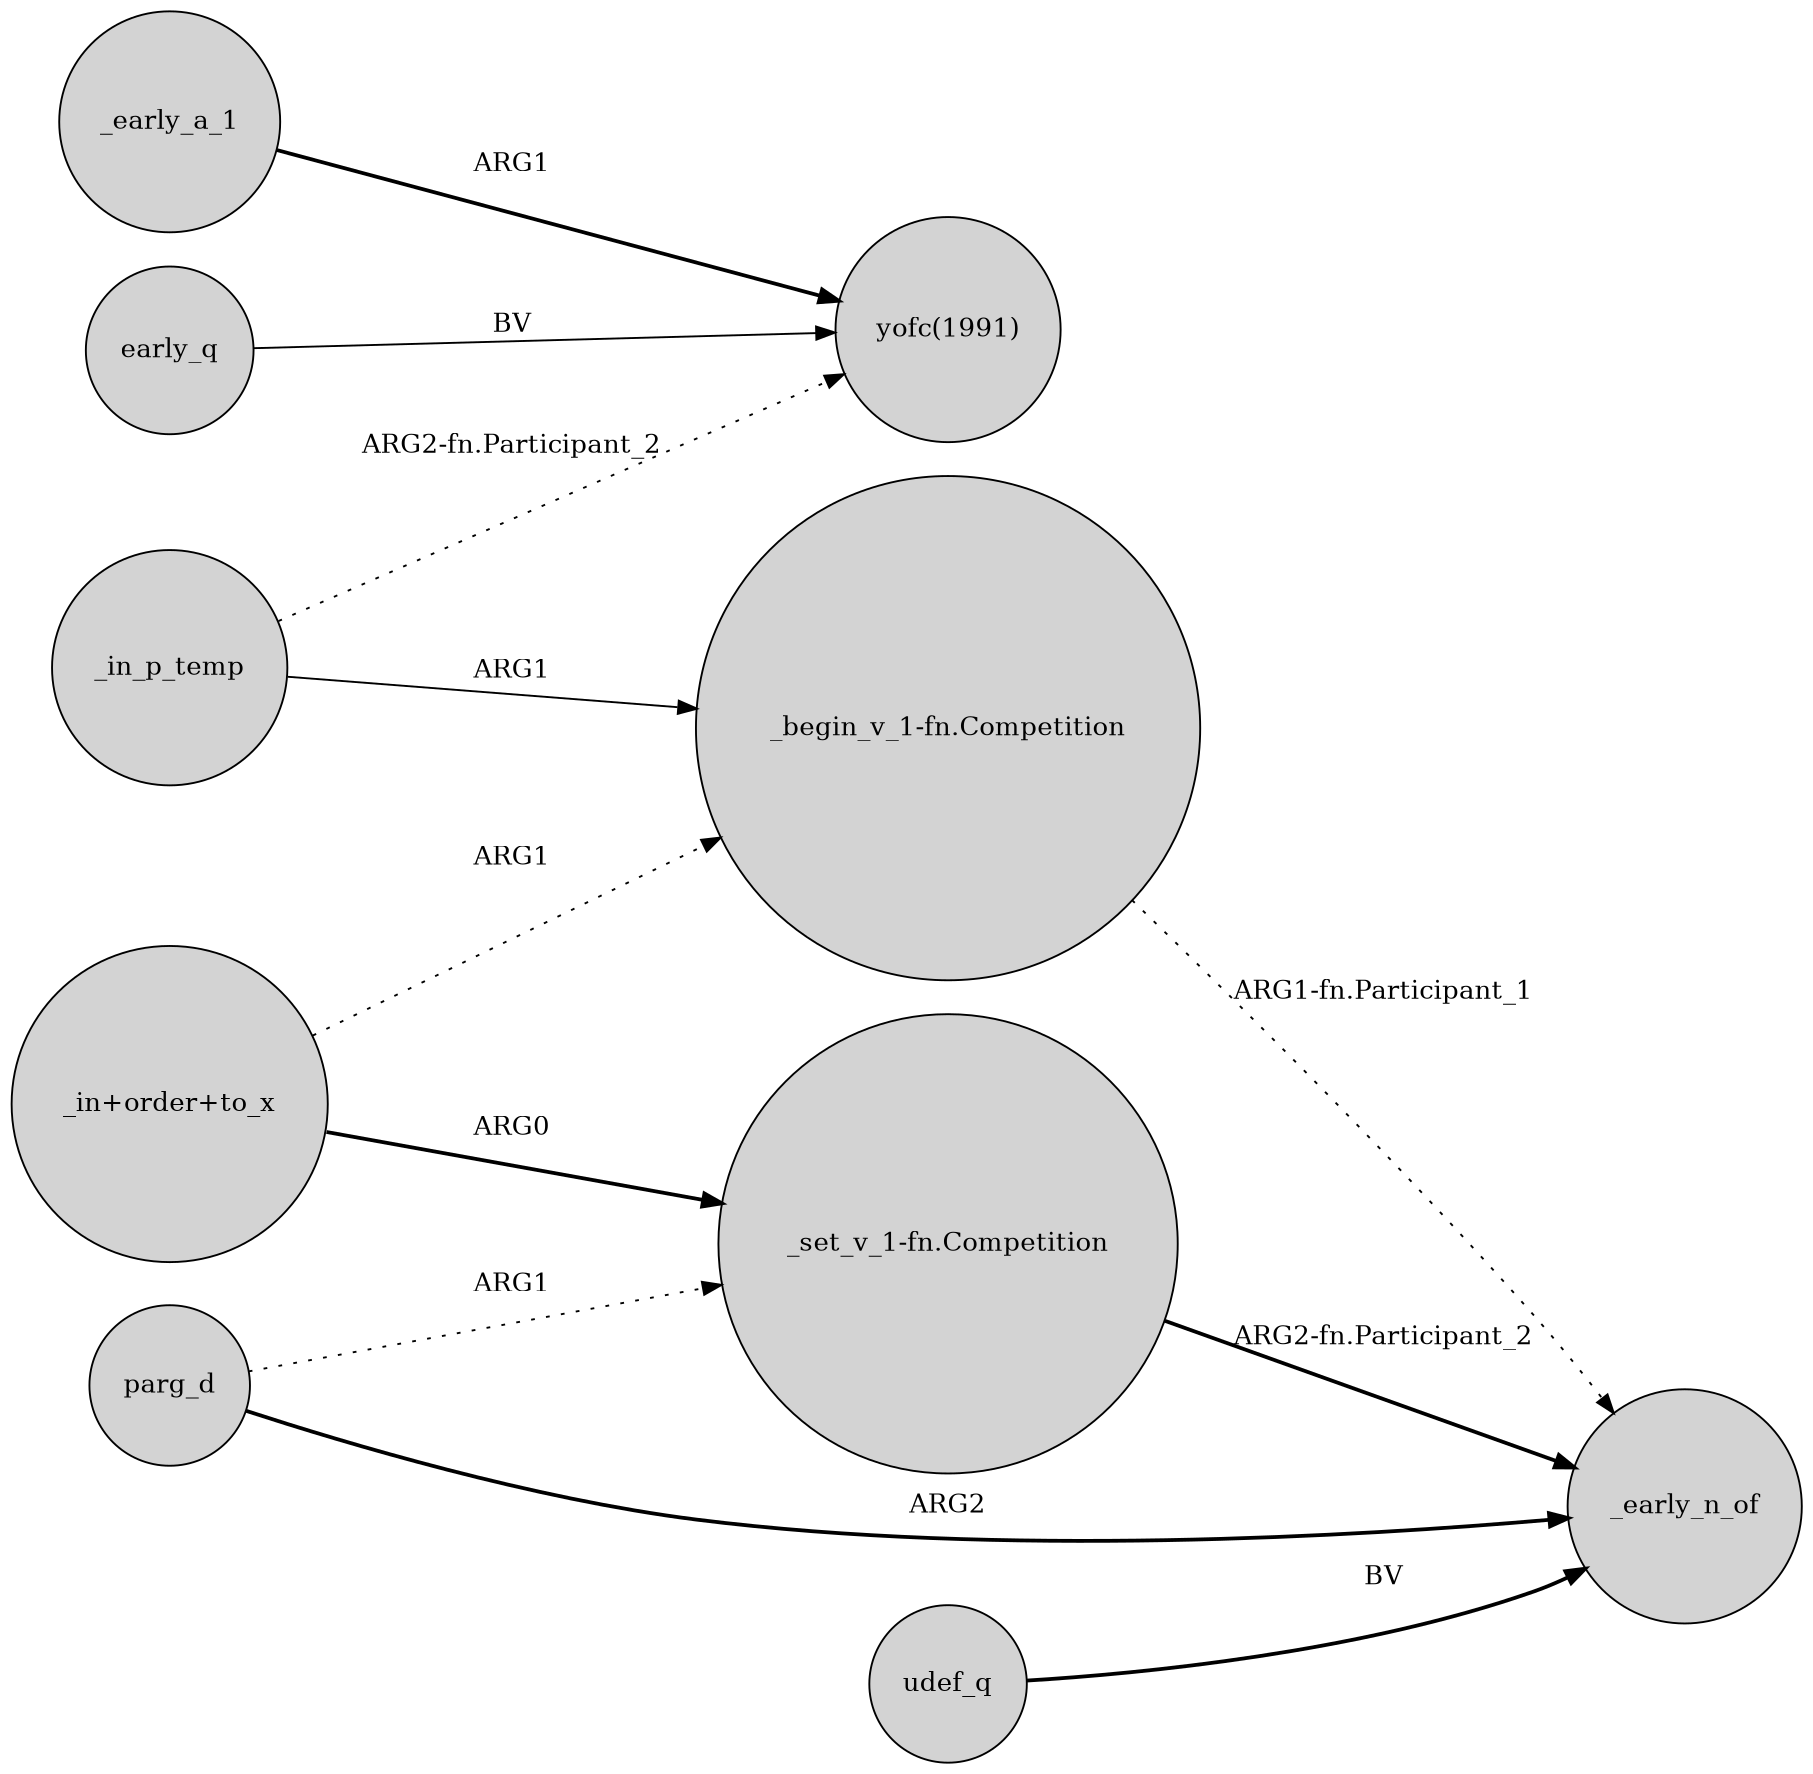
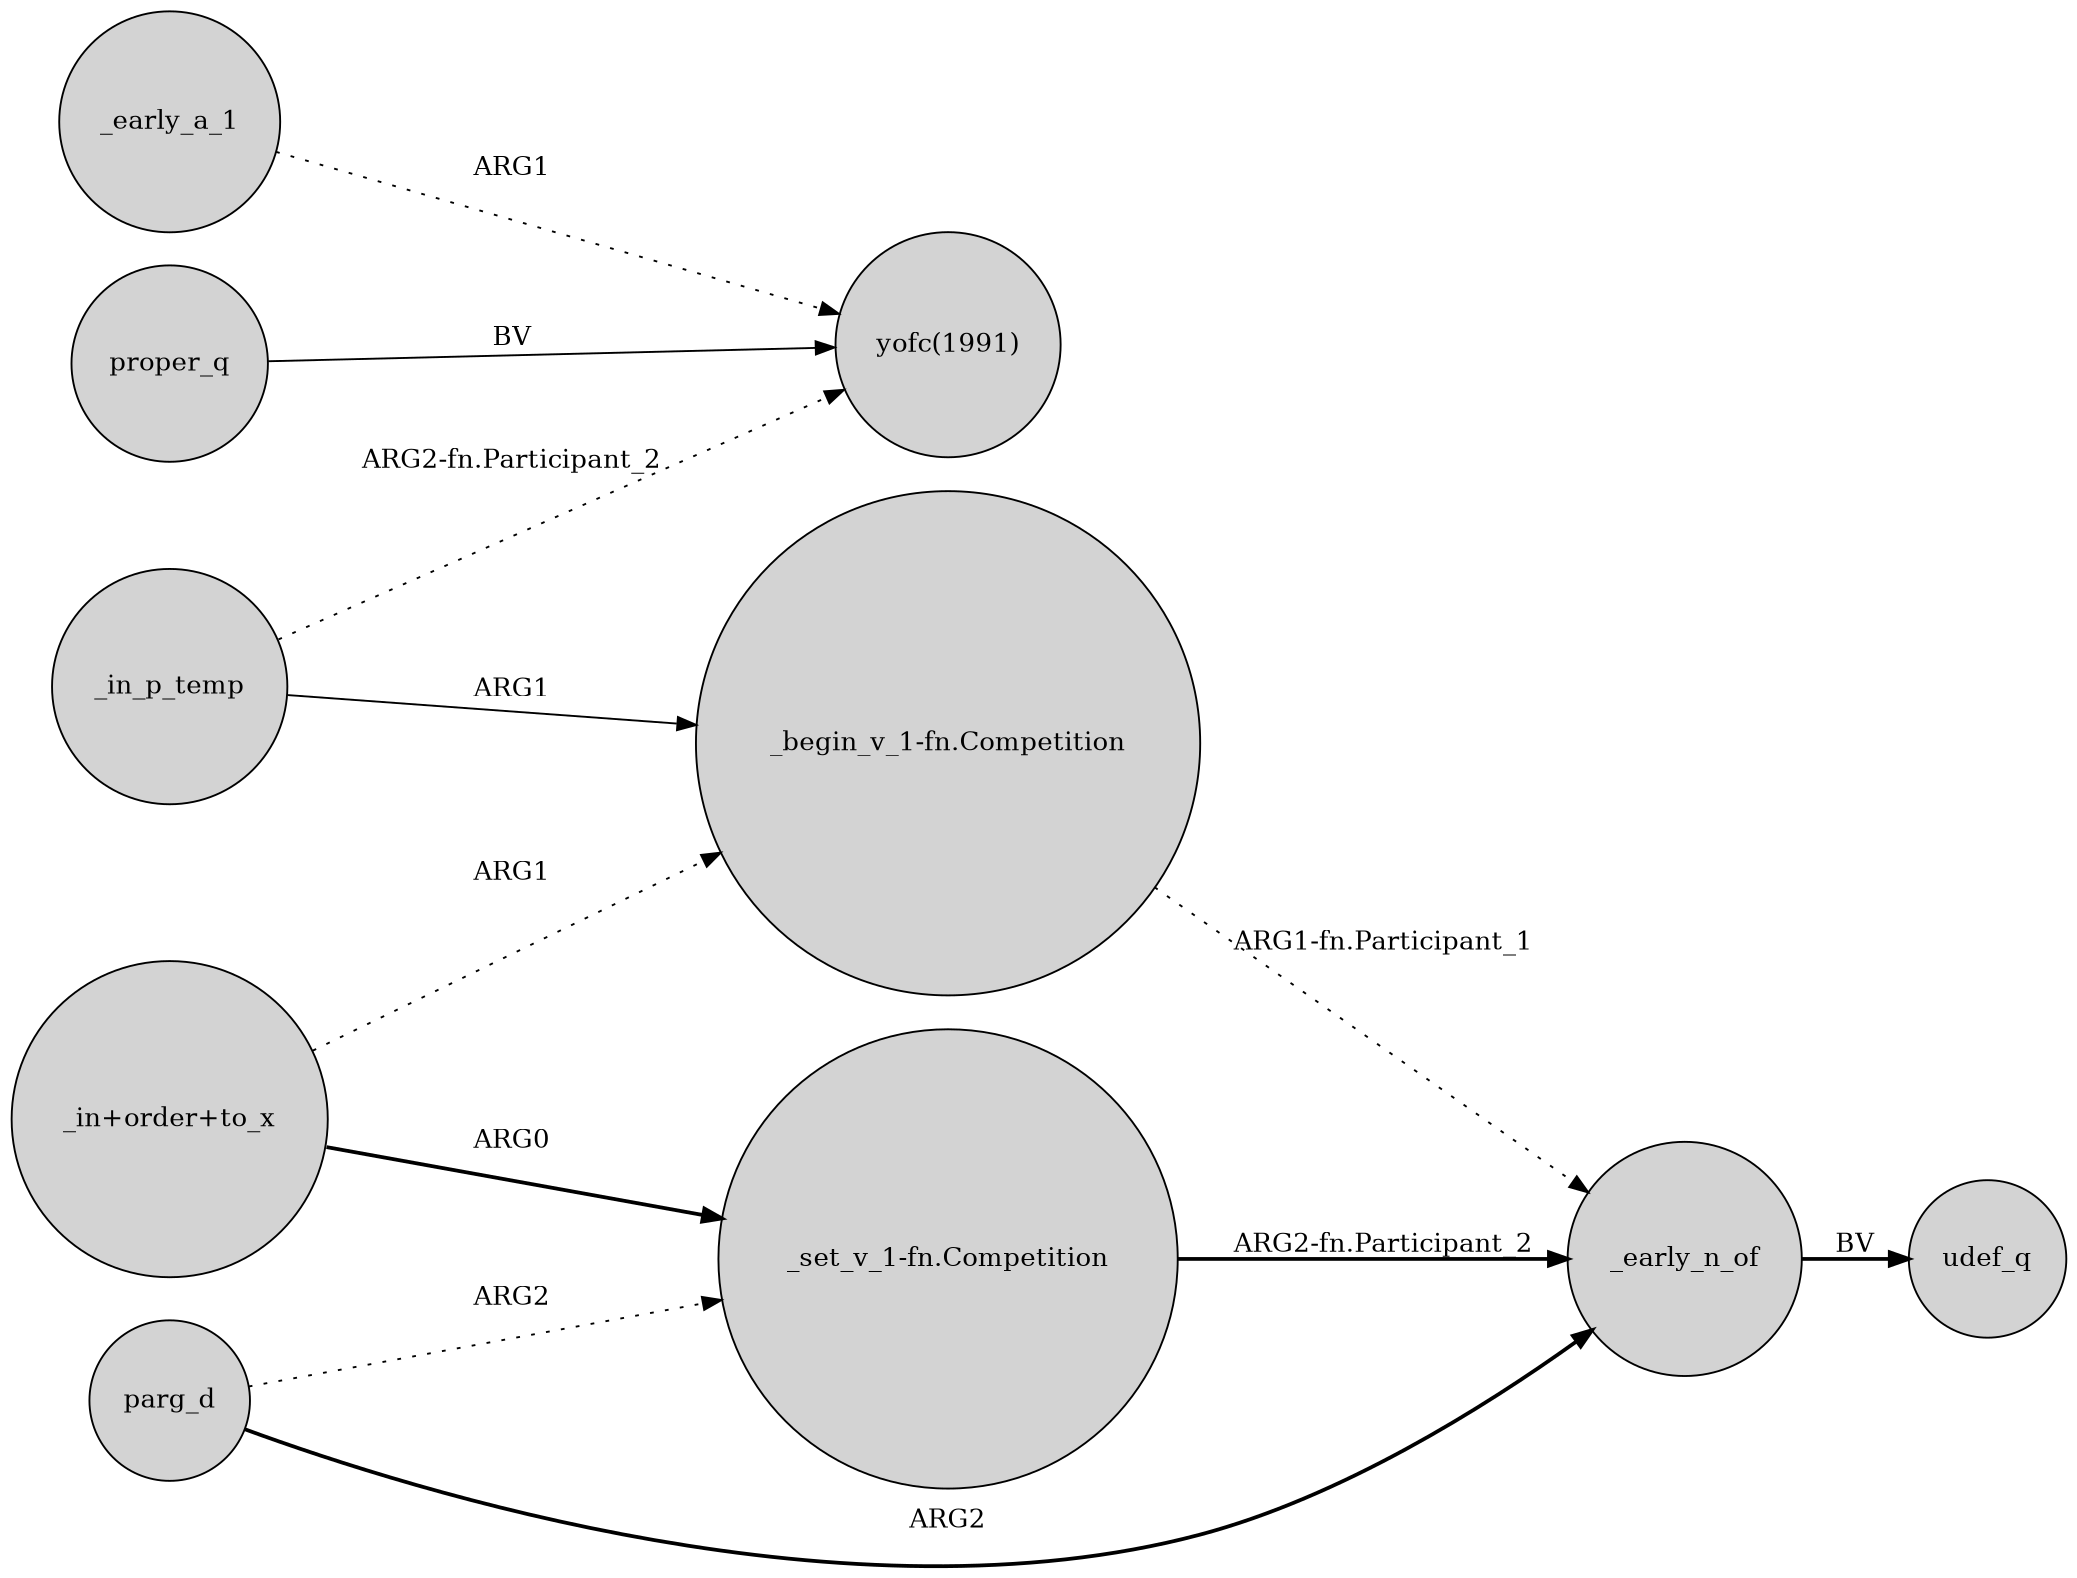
(548, 223) -> (548, 230)
(170, 350) -> (170, 364)
(512, 1284) -> (512, 1298)
(1301, 1649) -> (1846, 1259)
